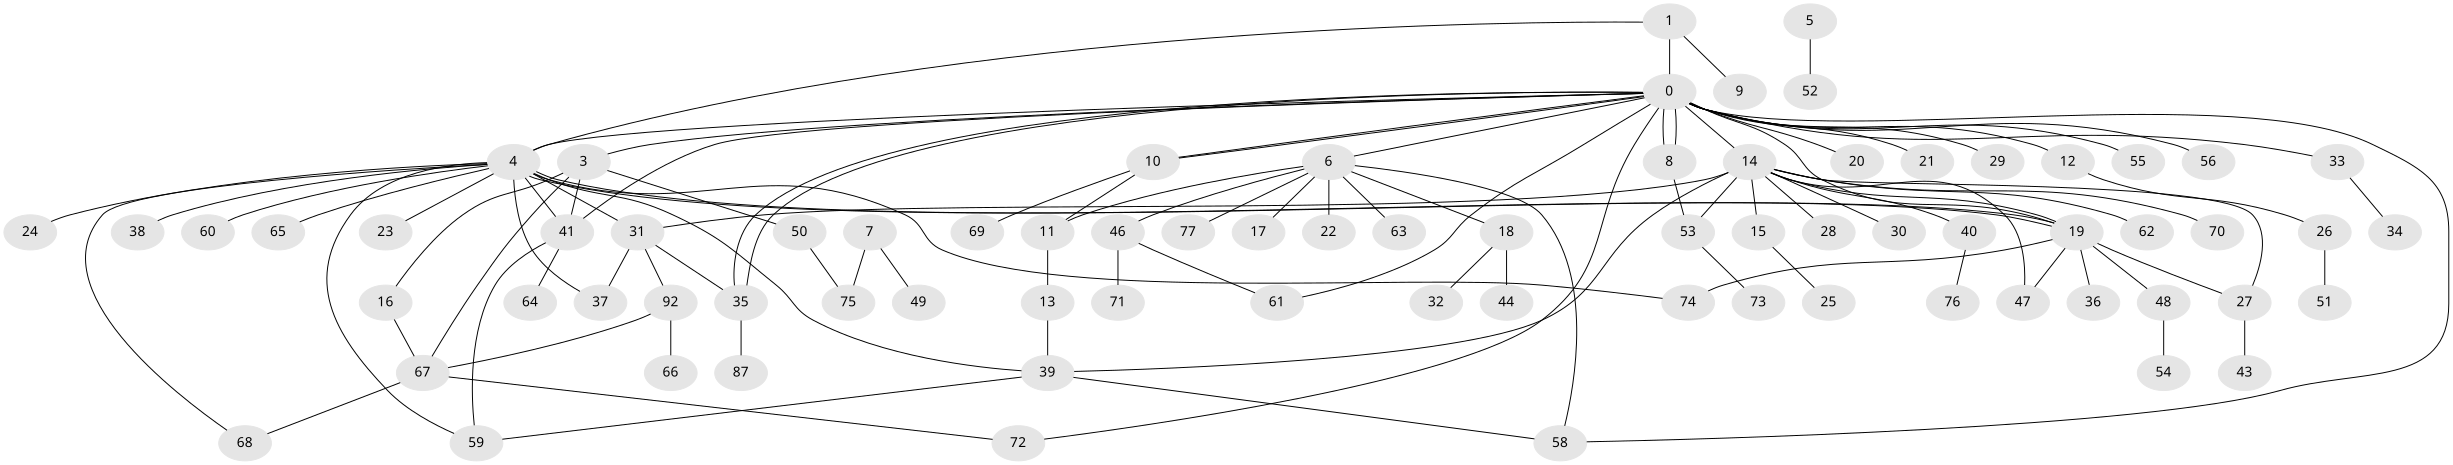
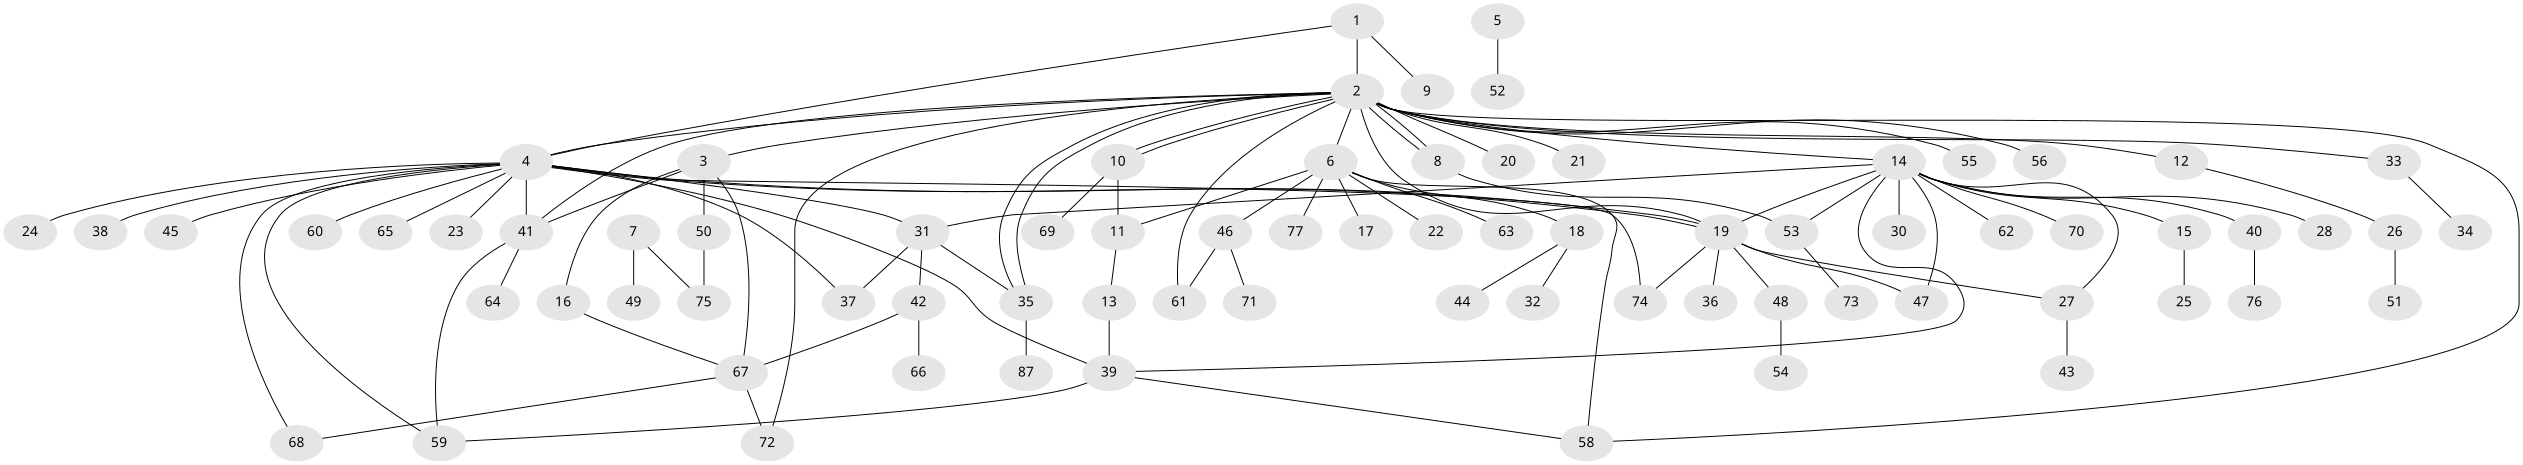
(1670, 92) -> (1357, 92)
(1998, 162) -> none
none -> (171, 232)
(671, 303) -> (919, 303)
